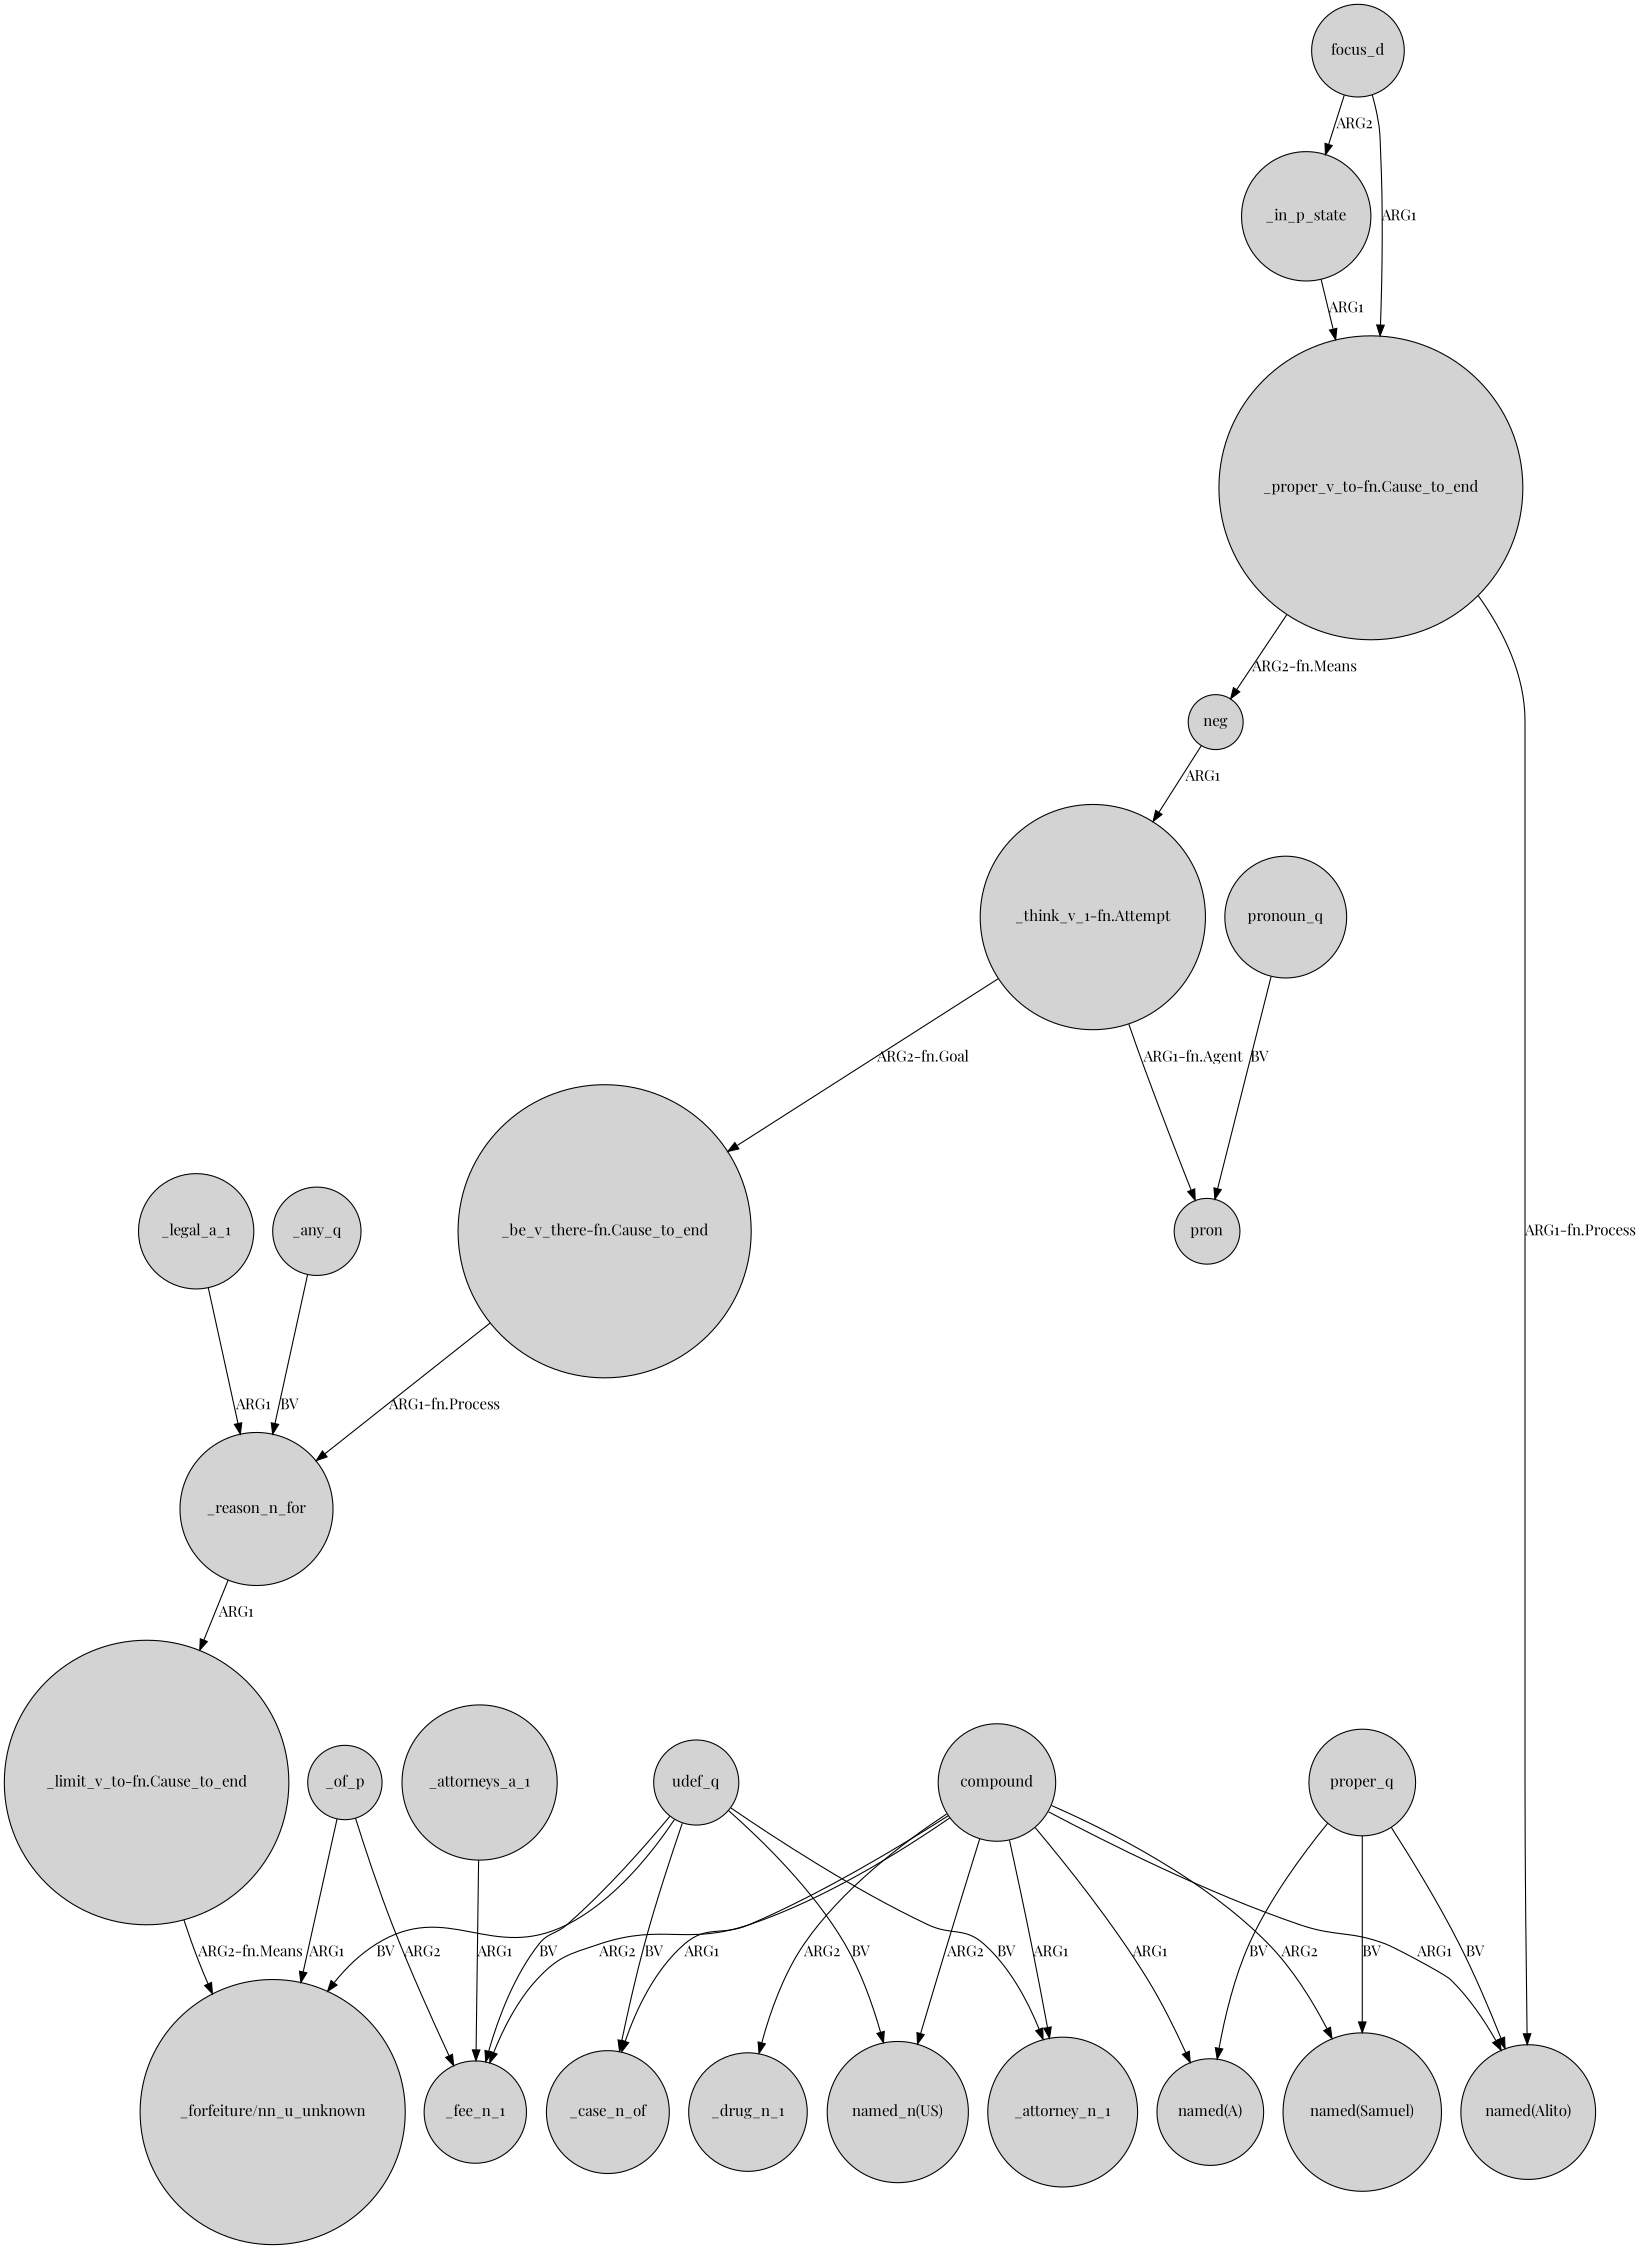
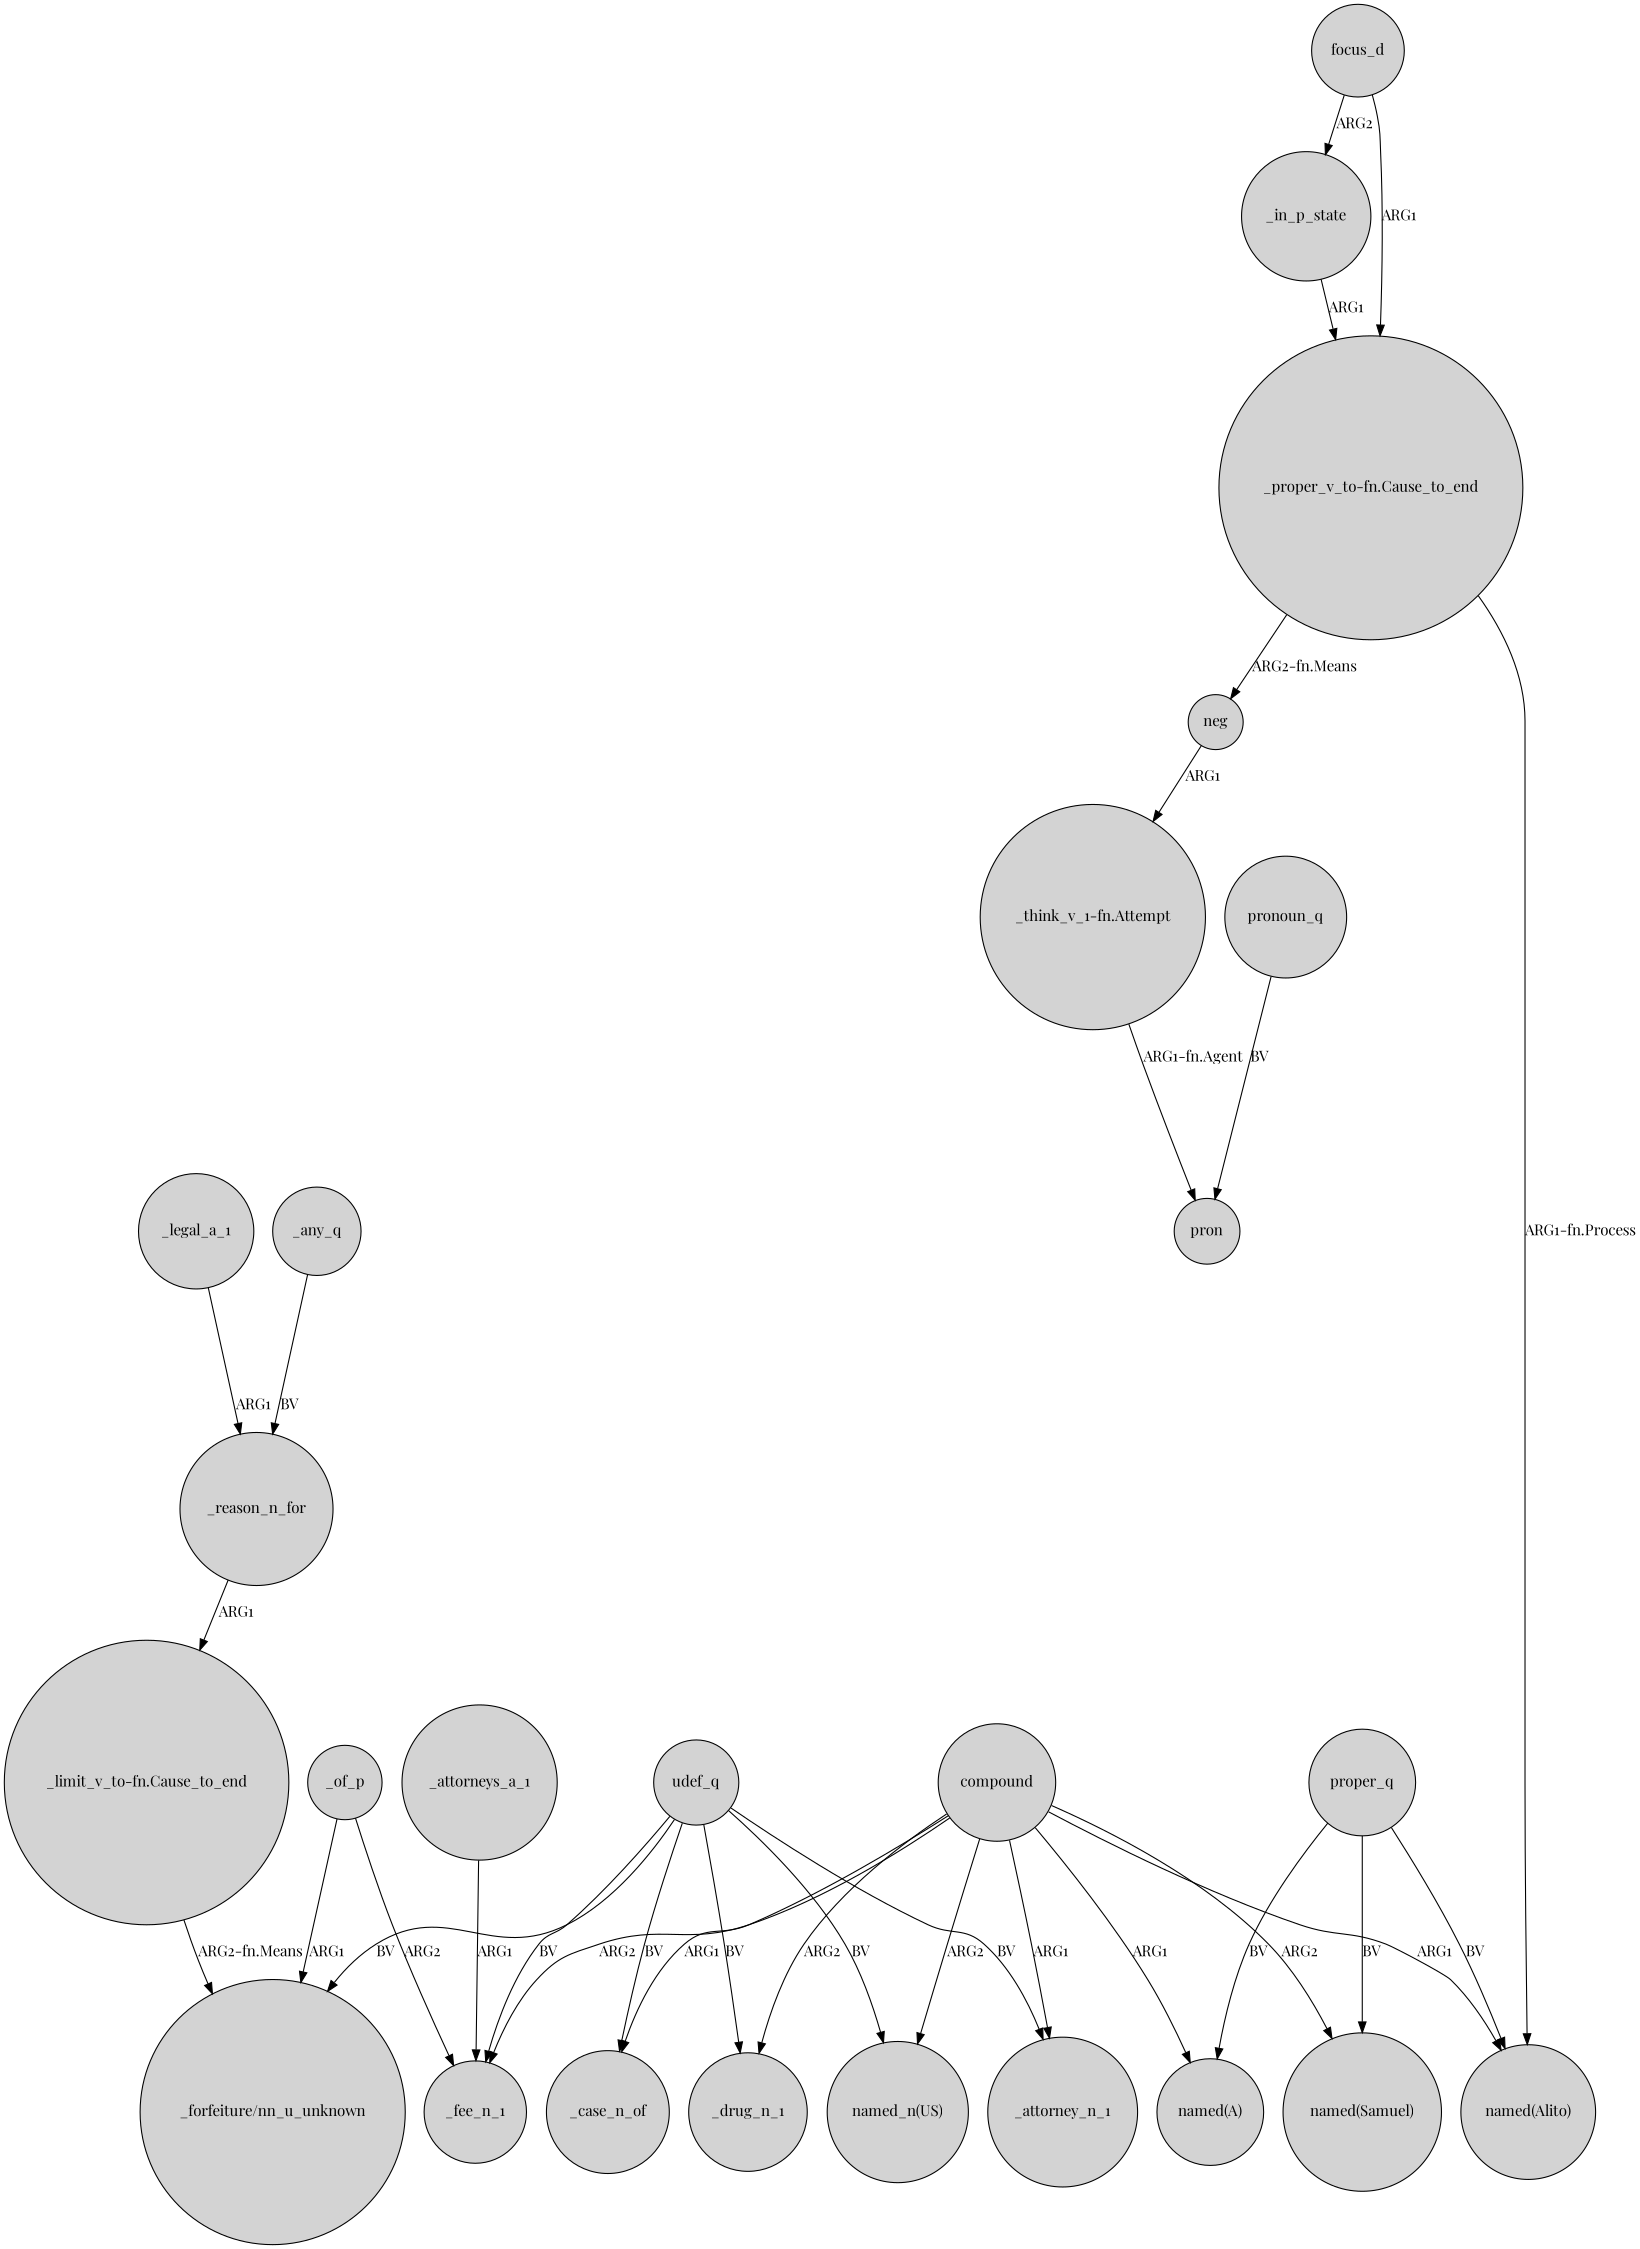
(605, 1231) -> none
none -> (723, 1939)
